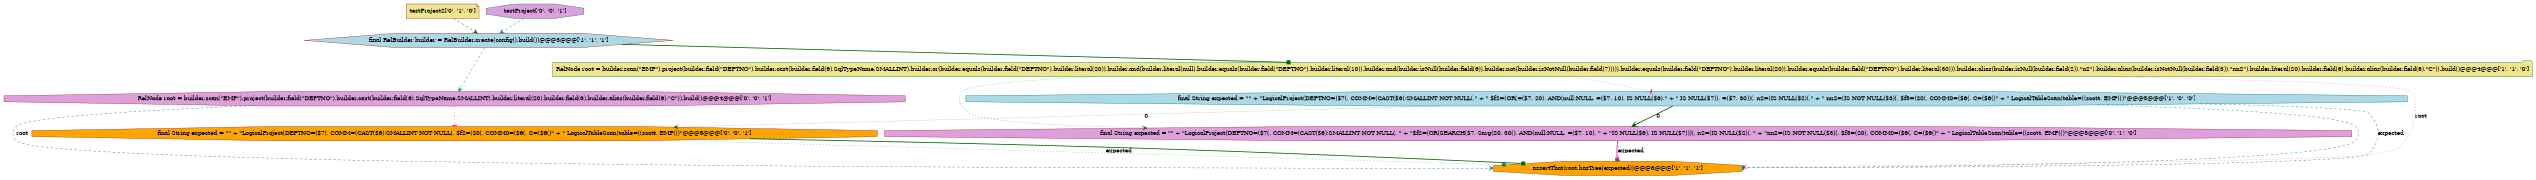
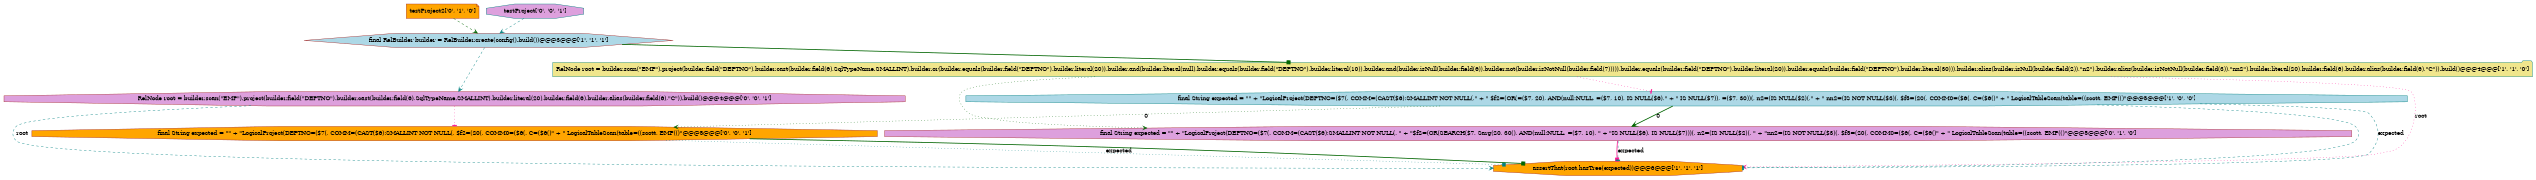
(443, 11) -> (443, 11)
